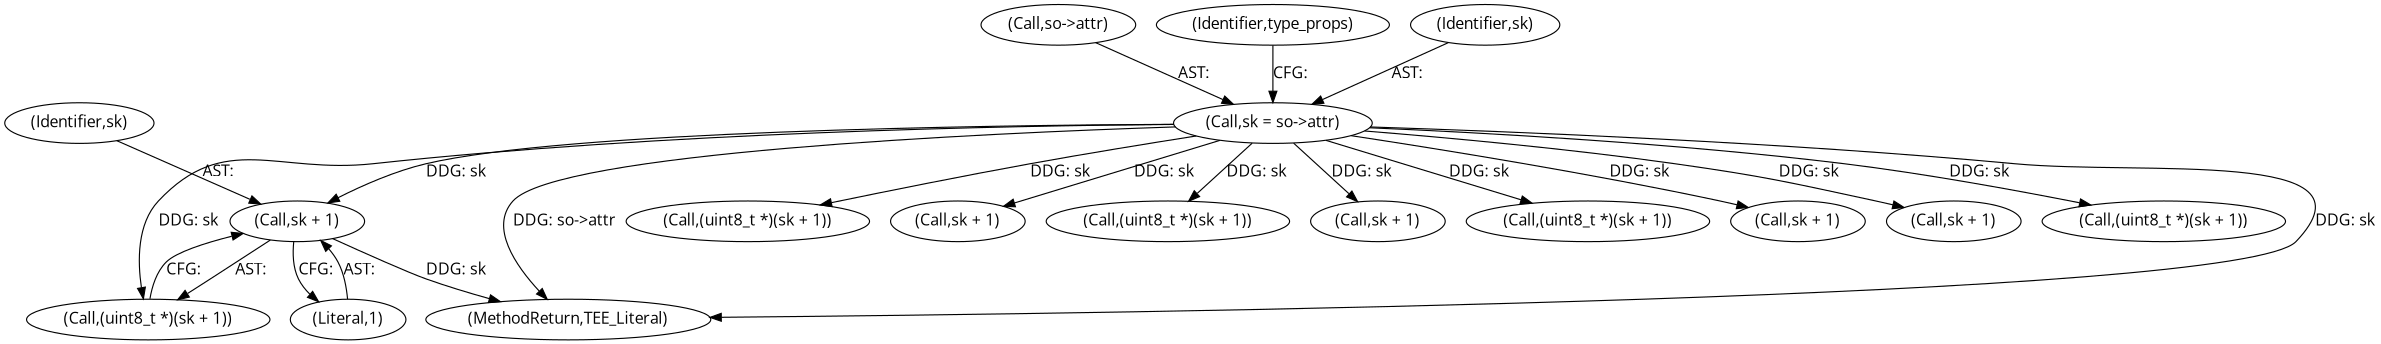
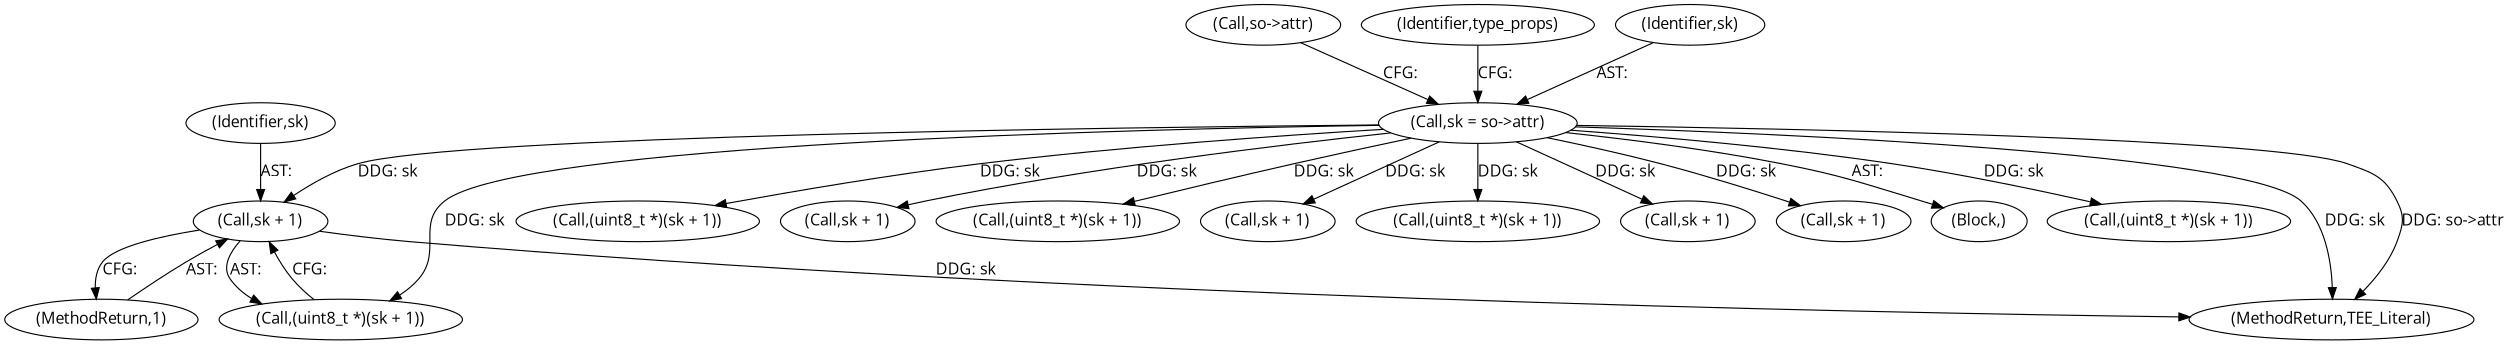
(1196, 74) -> (1403, 74)
none -> (1979, 221)
(348, 320) -> (101, 320)
